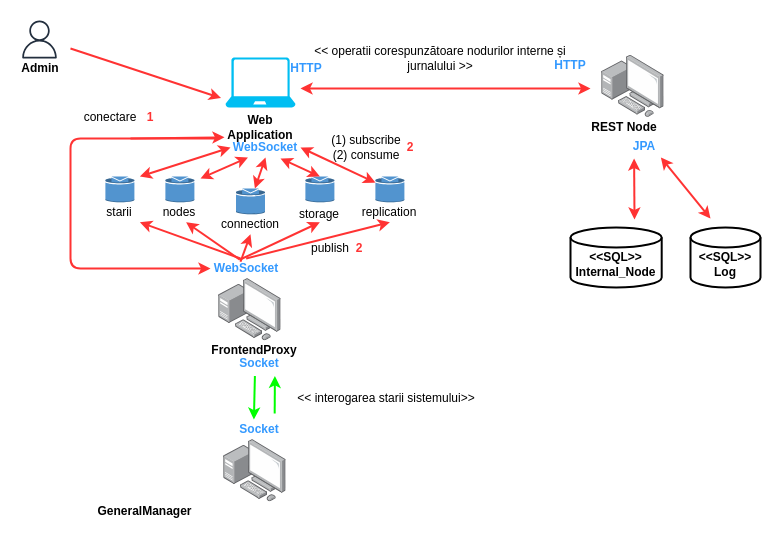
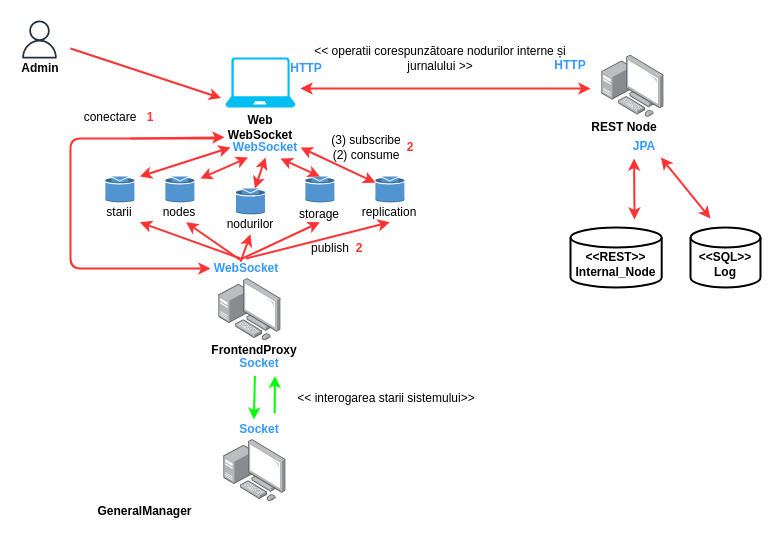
(261, 128) -> (261, 128)
(367, 148) -> (367, 148)
(251, 225) -> (251, 225)
(616, 258) -> (616, 258)
